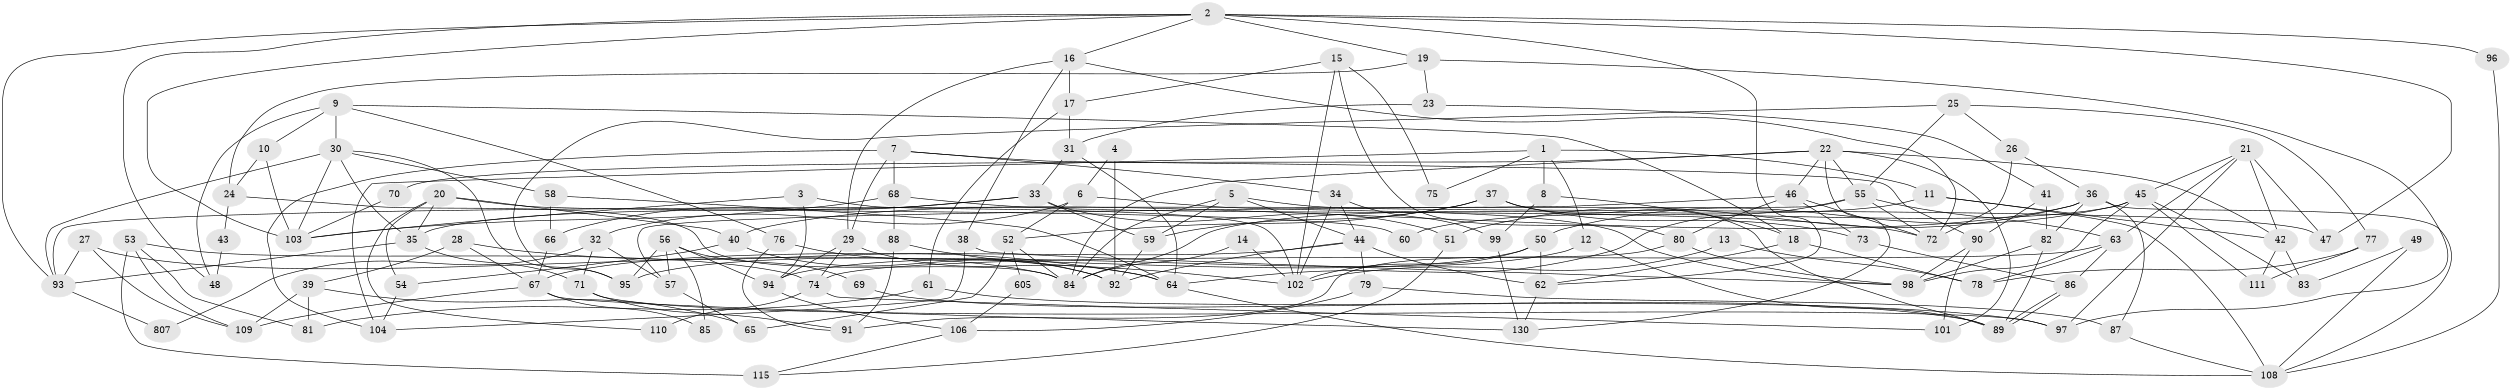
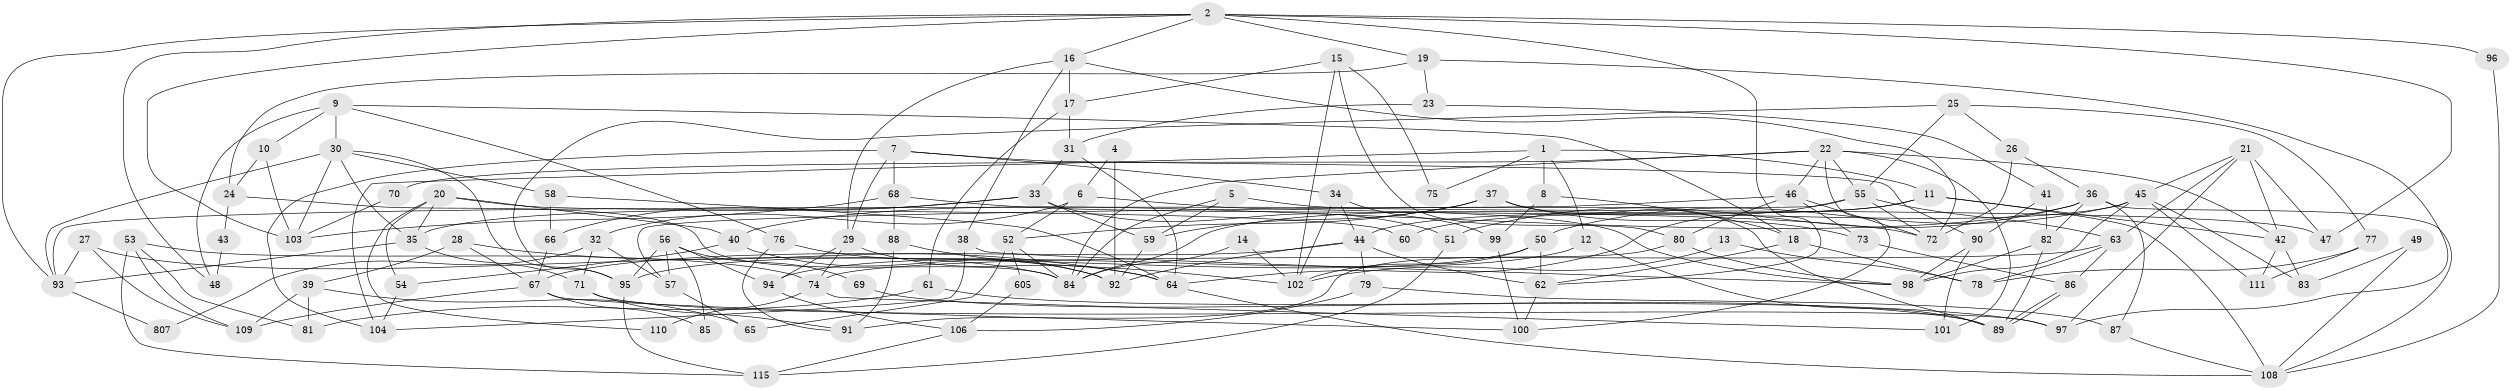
(801, 195) -> none
(1296, 218) -> (1643, 213)
(1521, 331) -> (1521, 331)
none -> (664, 357)
